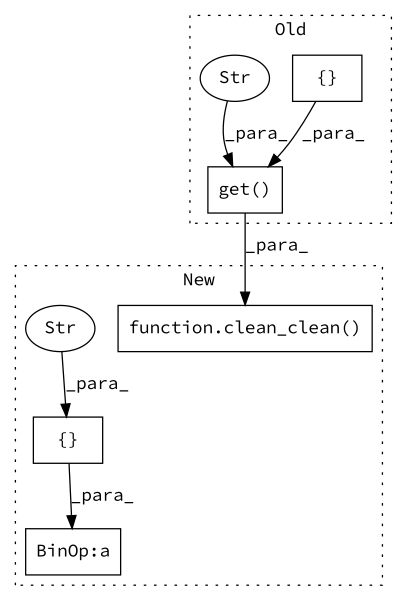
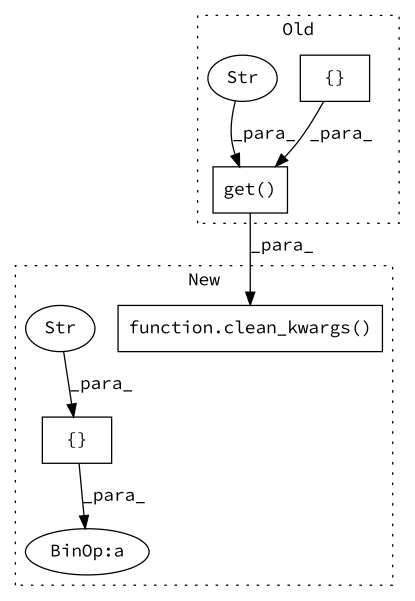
(245, 329) -> (250, 329)
(73, 552) -> (87, 552)
